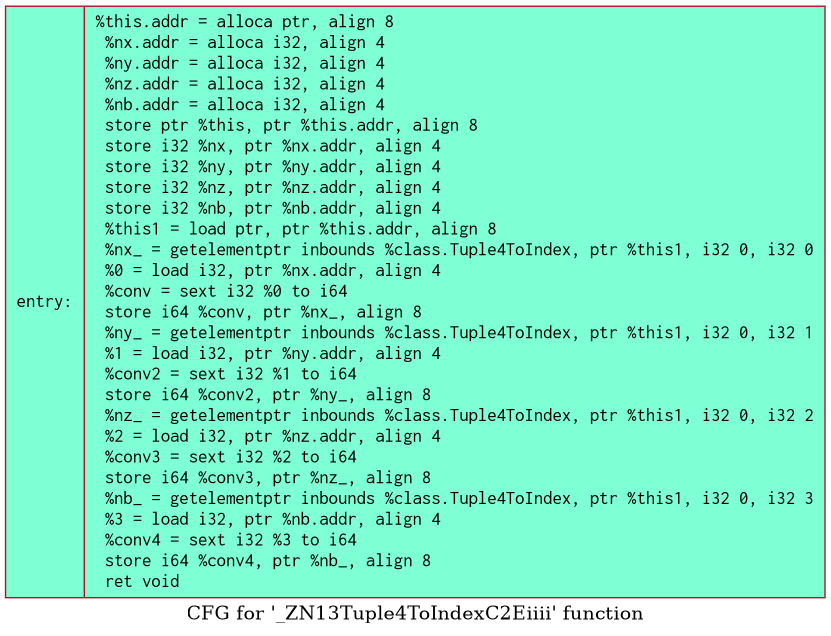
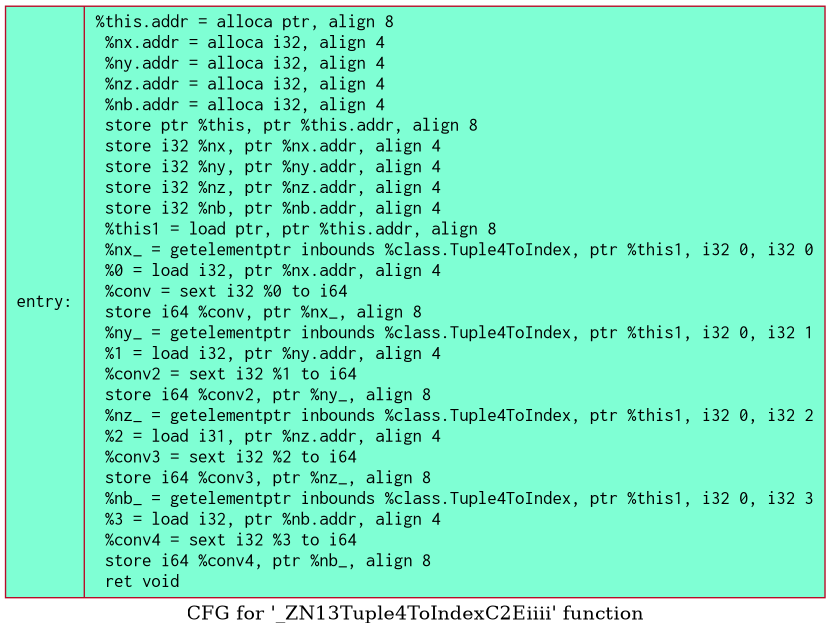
(268, 436) -> (268, 436)
